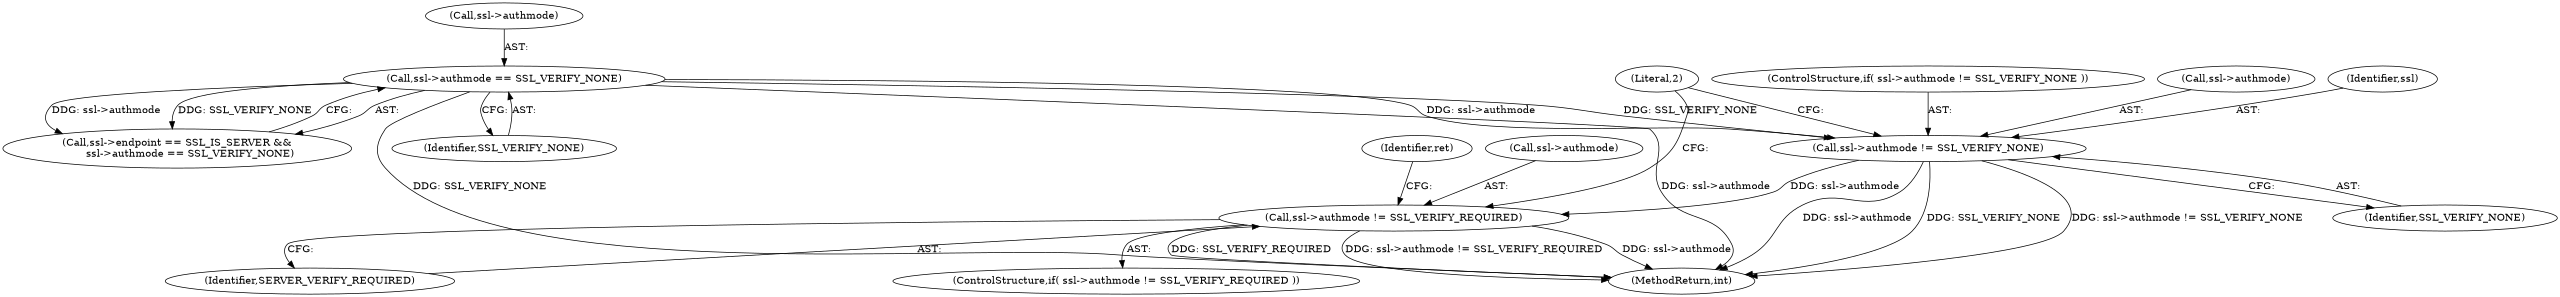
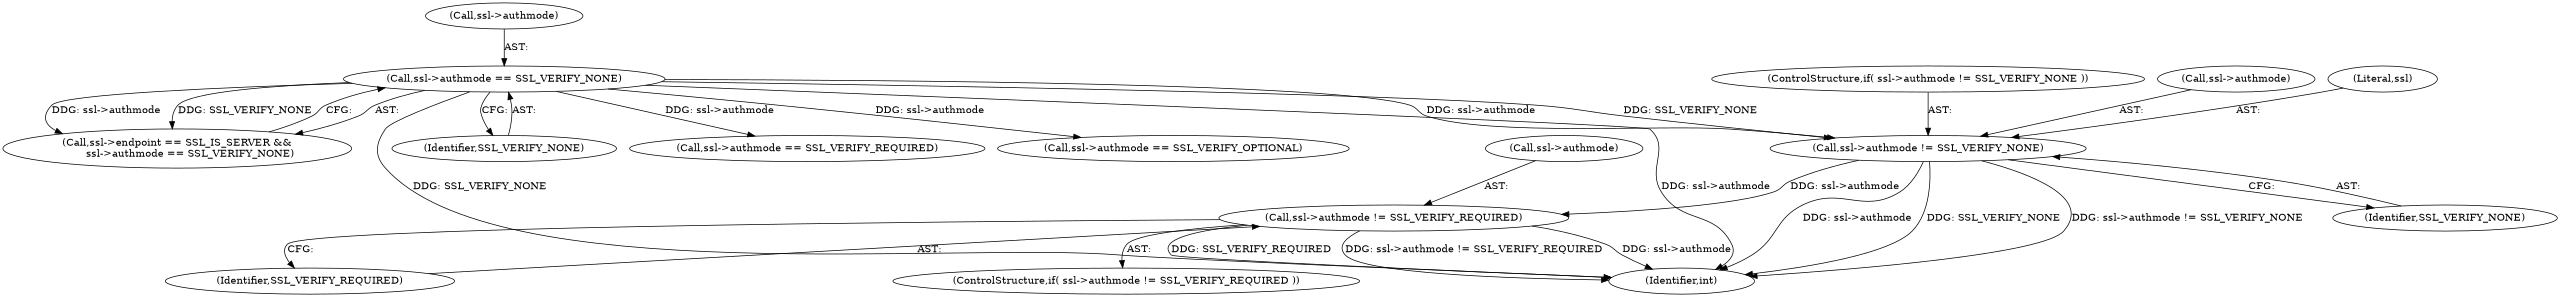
(1657, 79) -> none
(2383, 79) -> (2383, 79)
none -> (807, 149)
none -> (1173, 149)
(1417, 149) -> none
(310, 281) -> (310, 281)
(1682, 281) -> (1682, 281)
